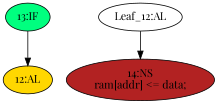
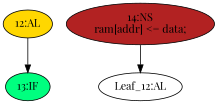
(140, 41) -> (140, 55)
(28, 44) -> (28, 51)
